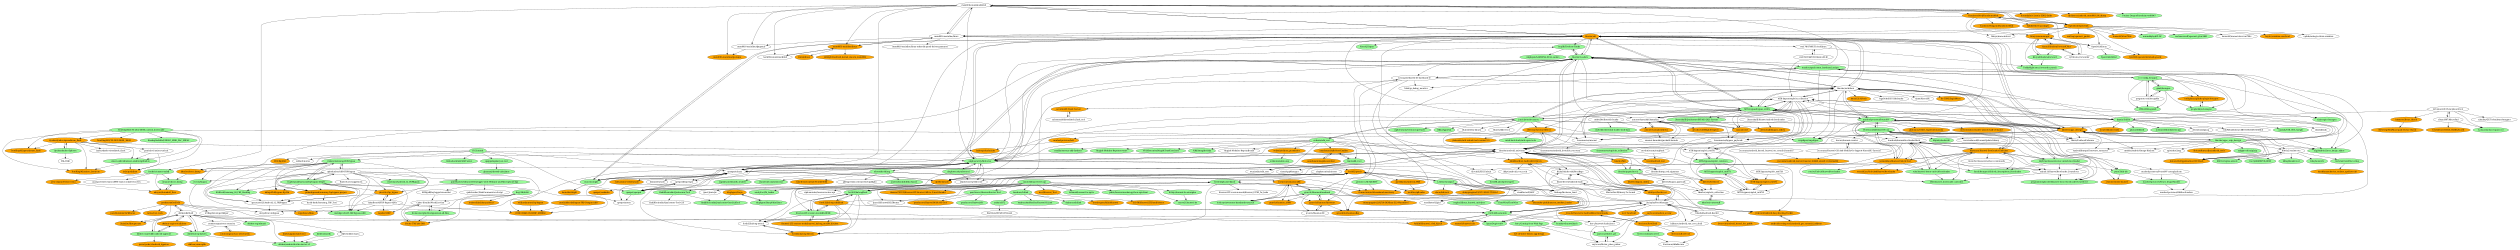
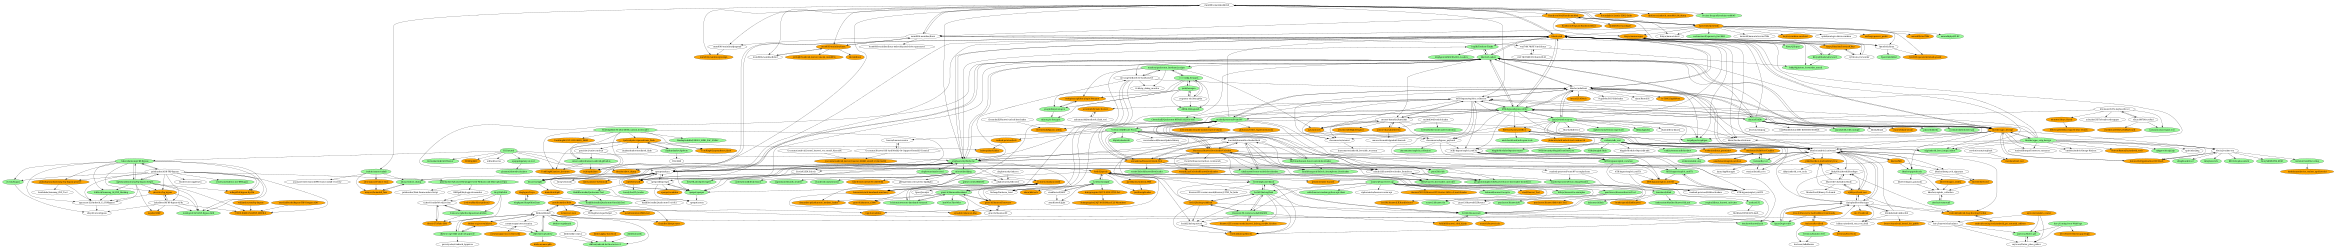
(1677, 126) -> none
(316, 187) -> none
(154, 244) -> (457, 244)
